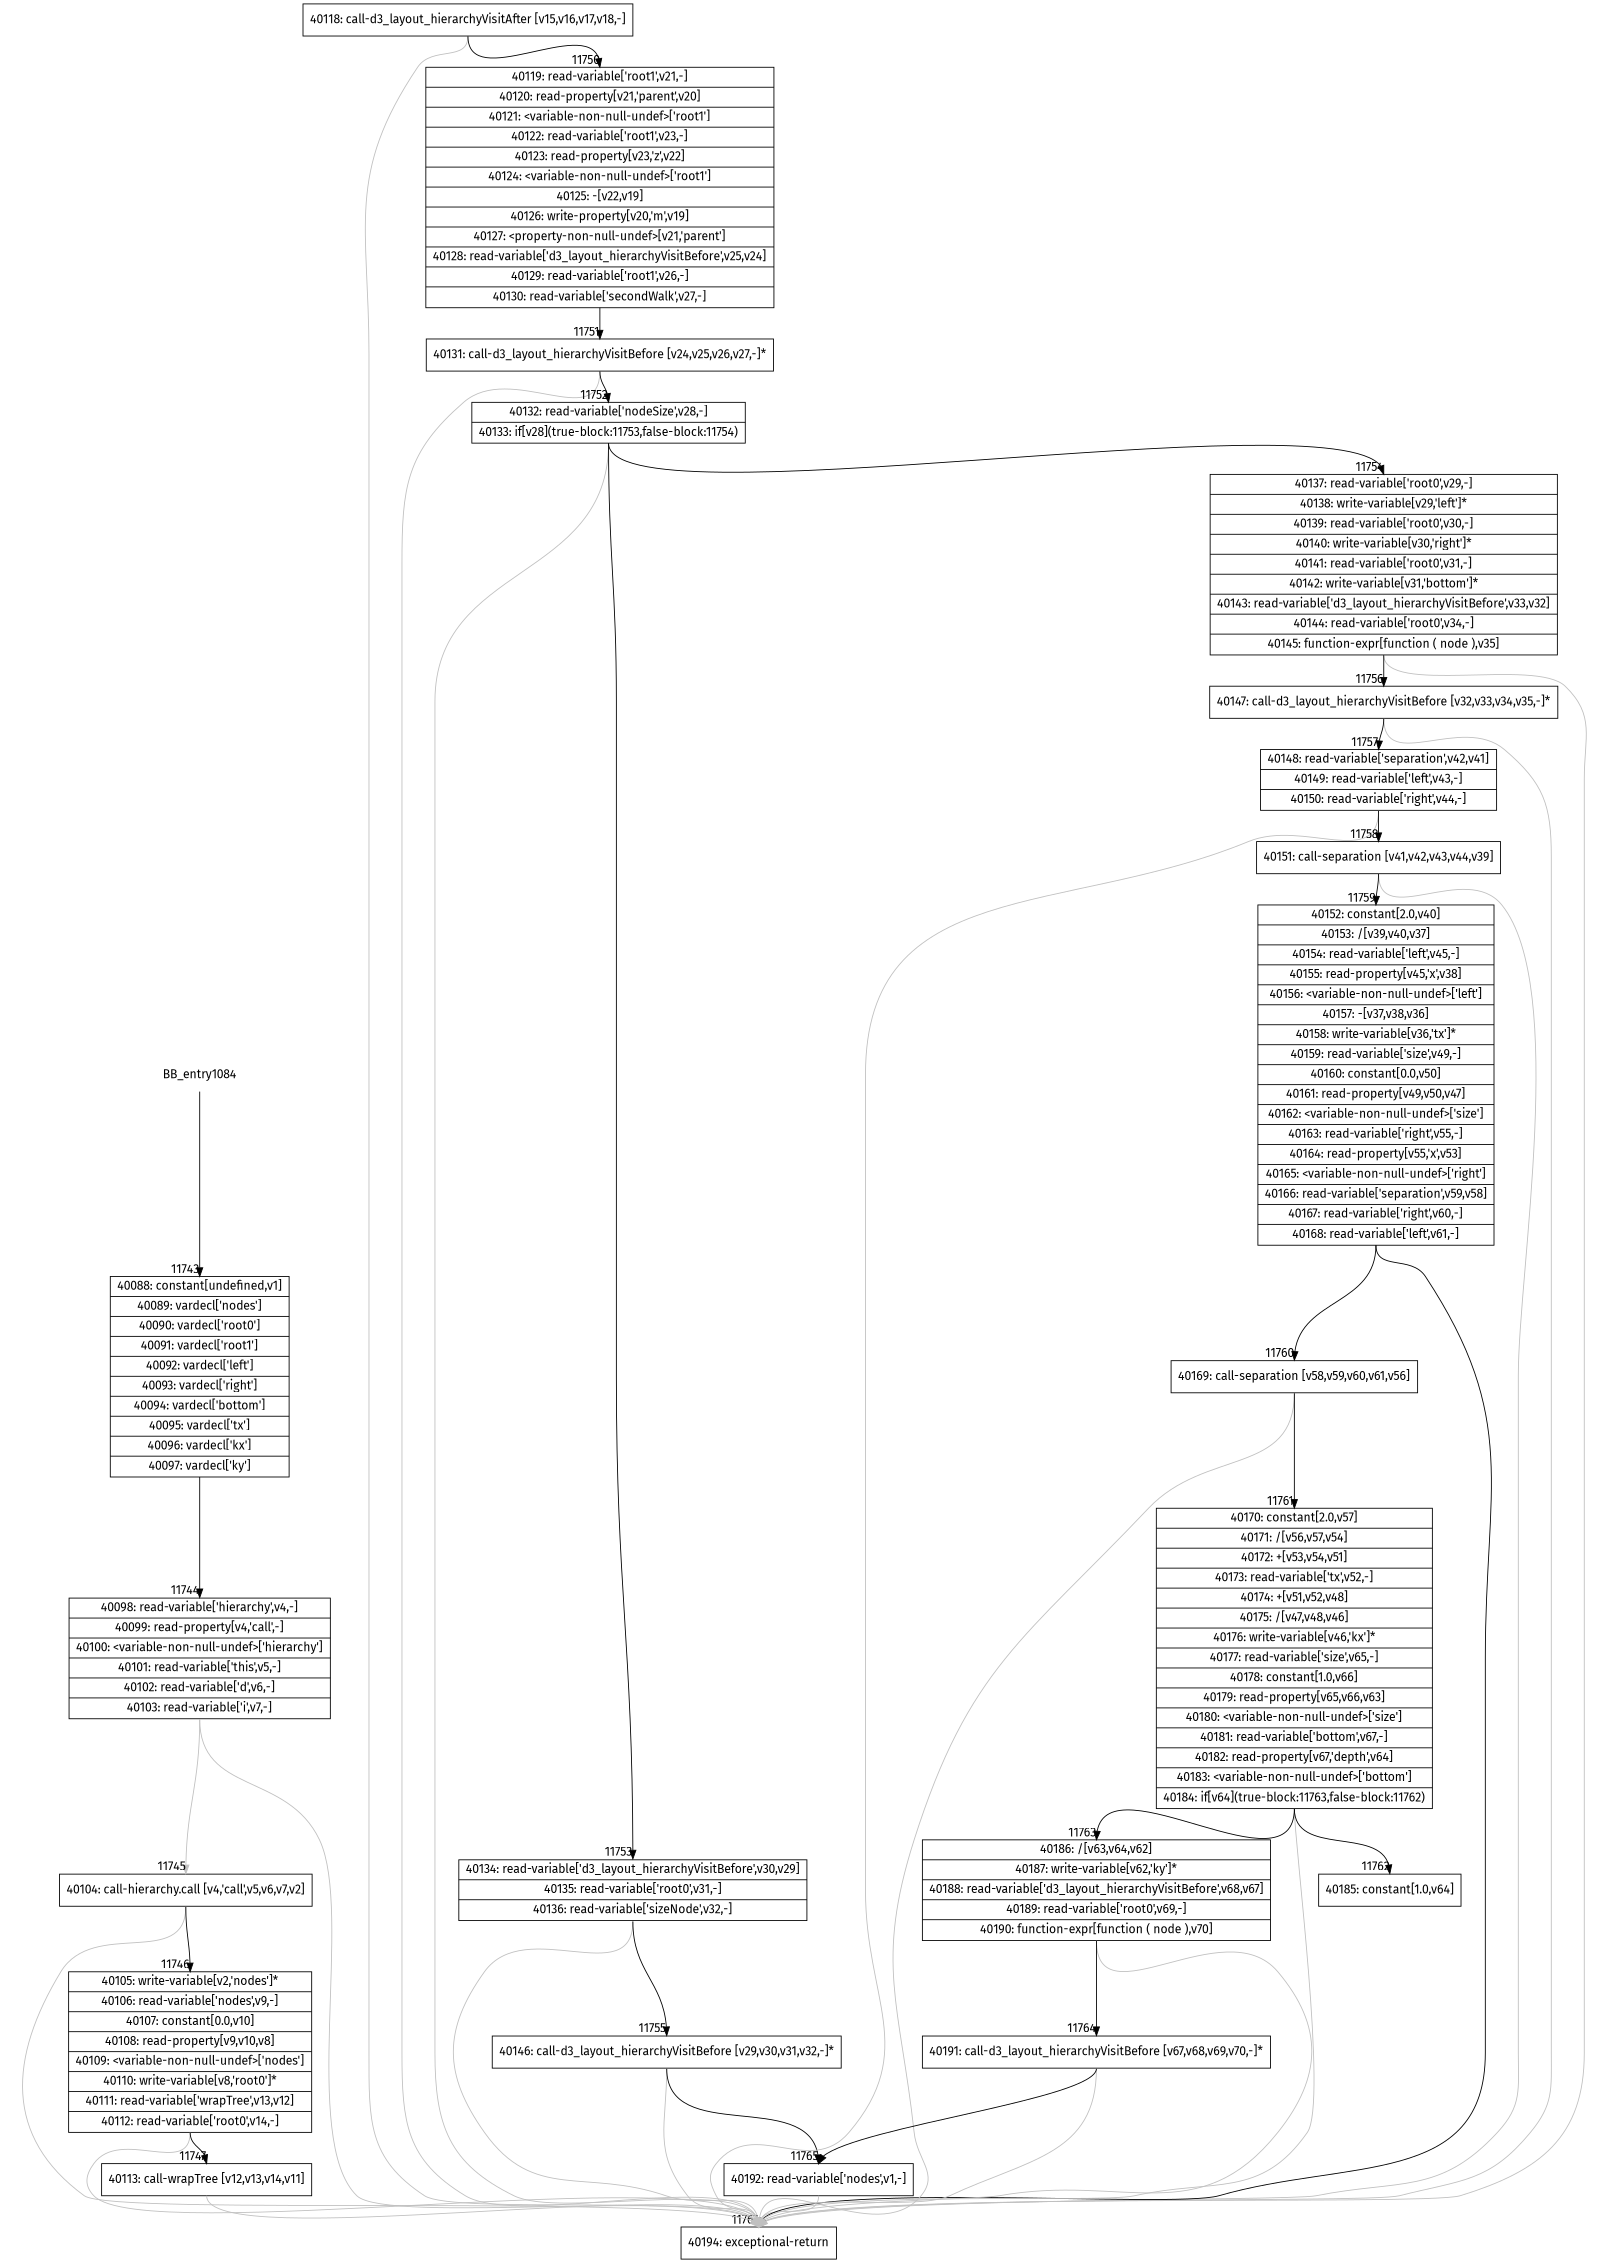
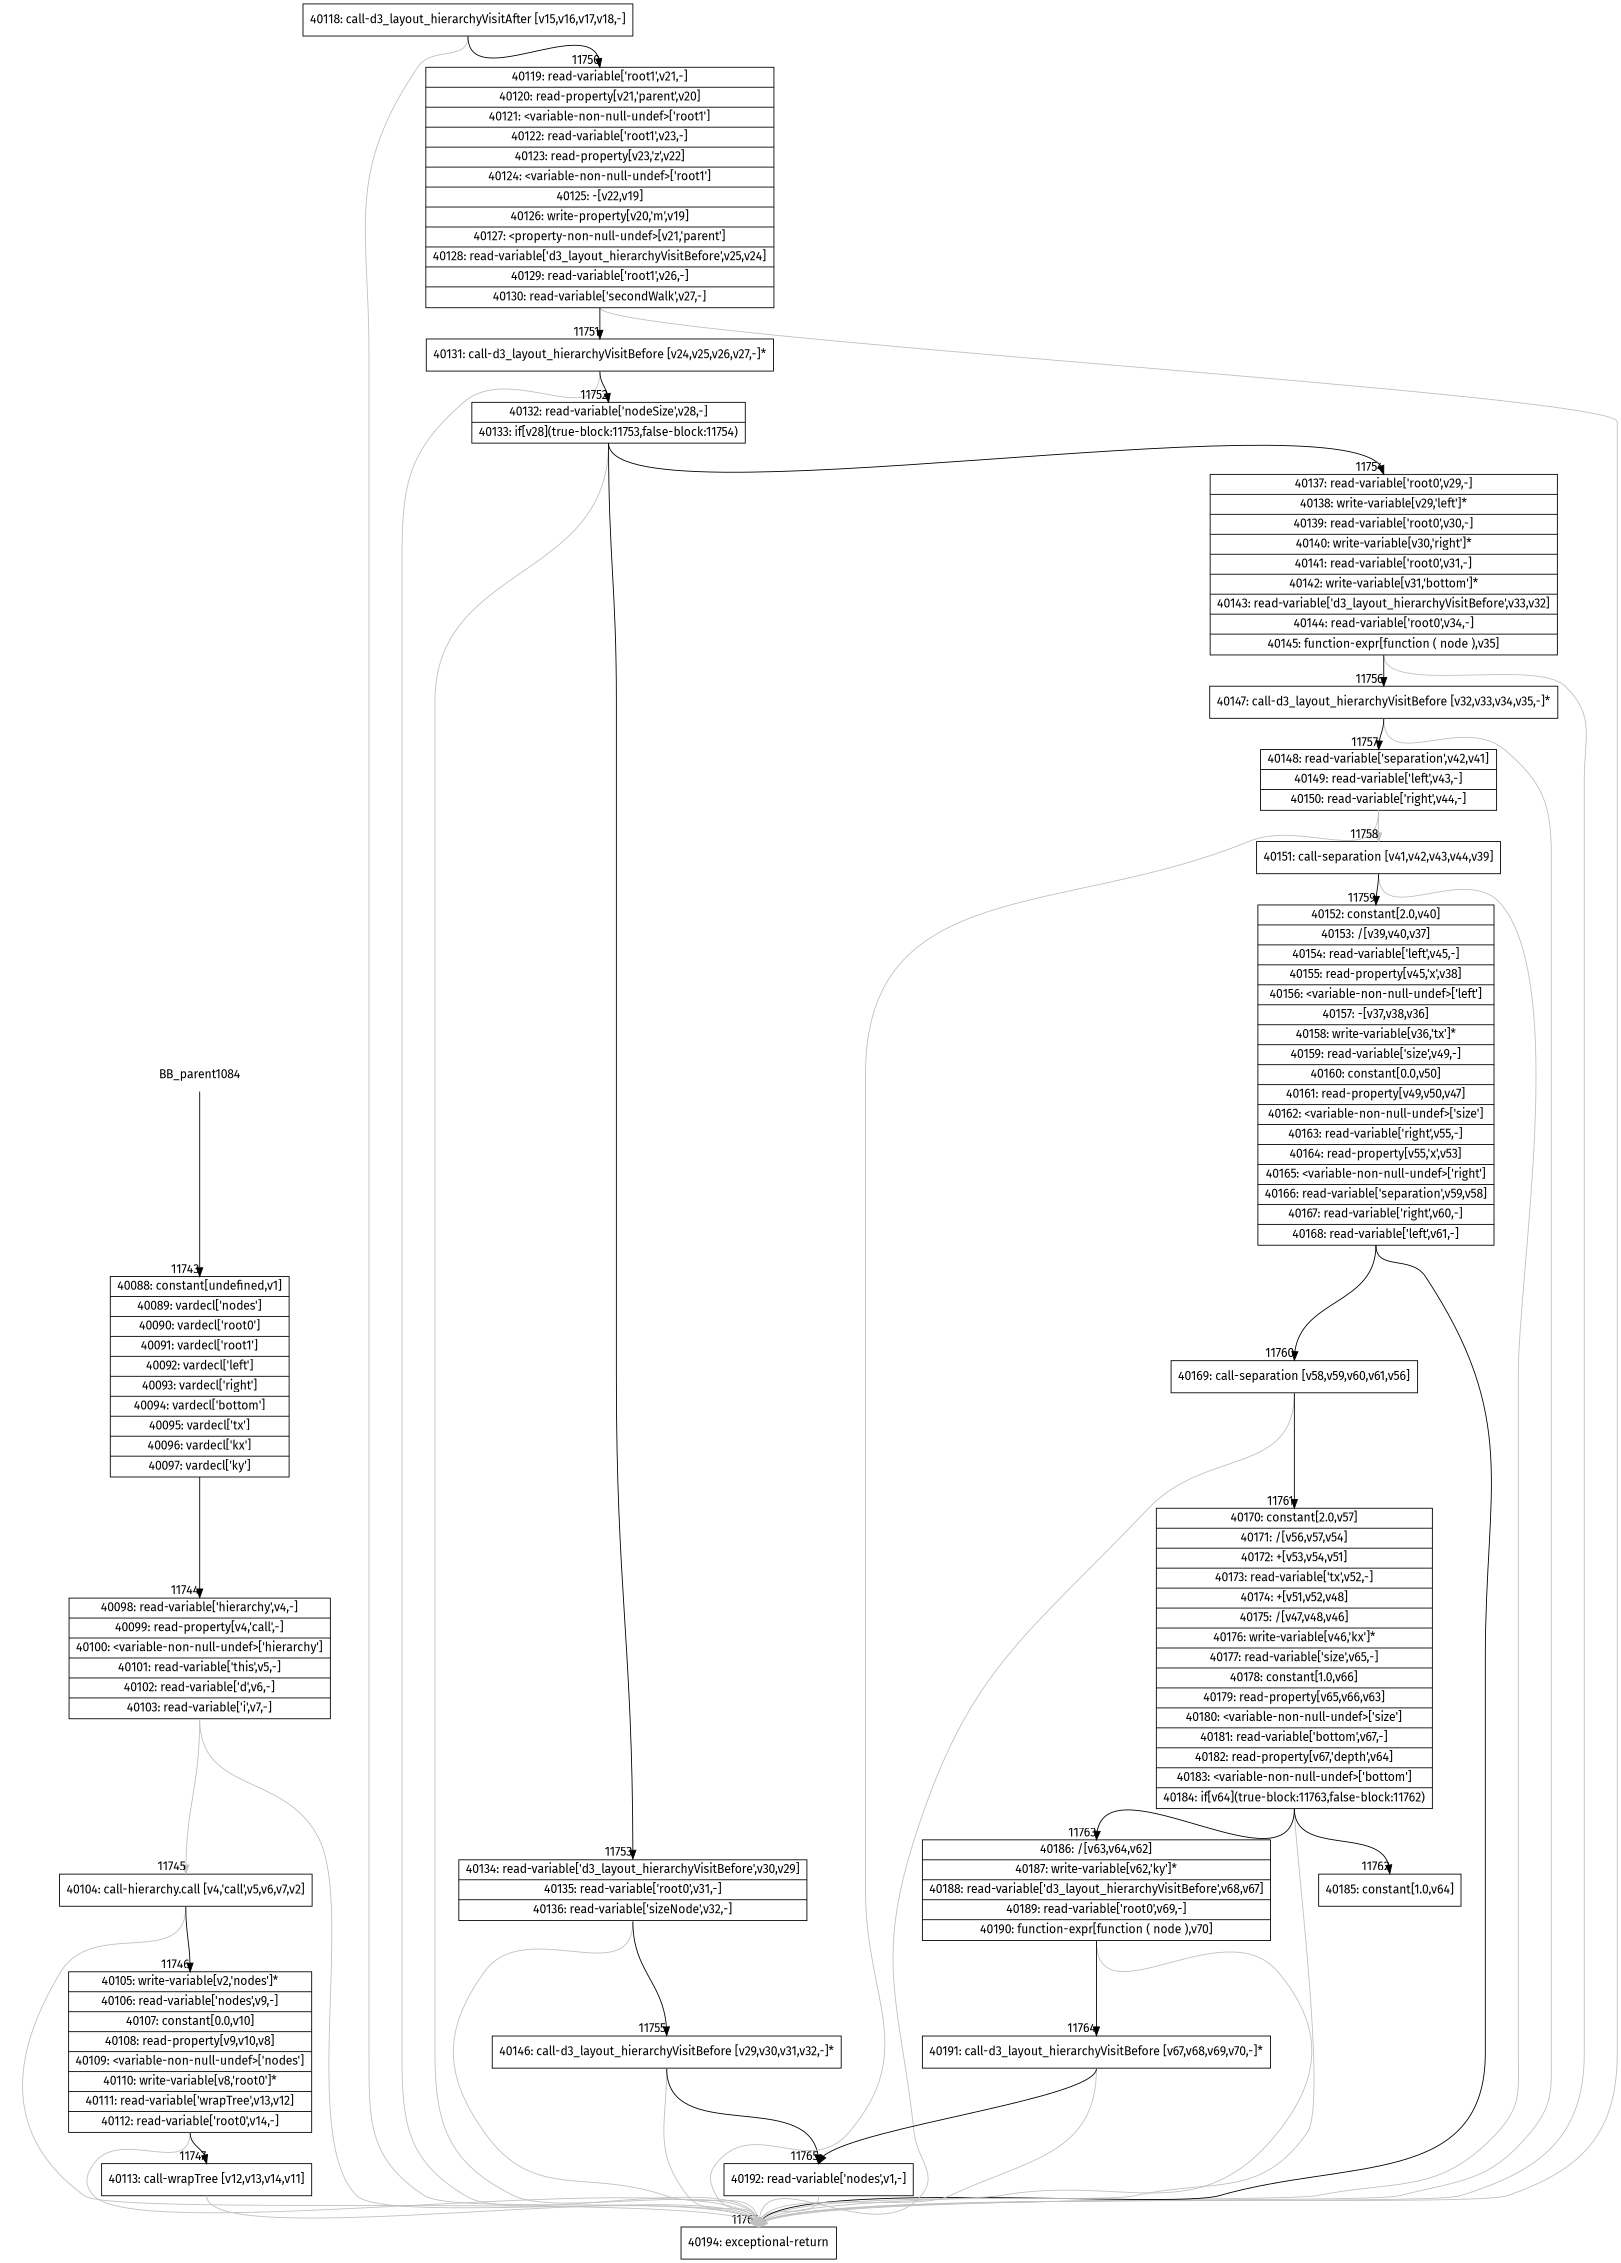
(1379, 822) -> (1379, 822)
(200, 1075) -> (200, 1075)
none -> (1617, 1195)
